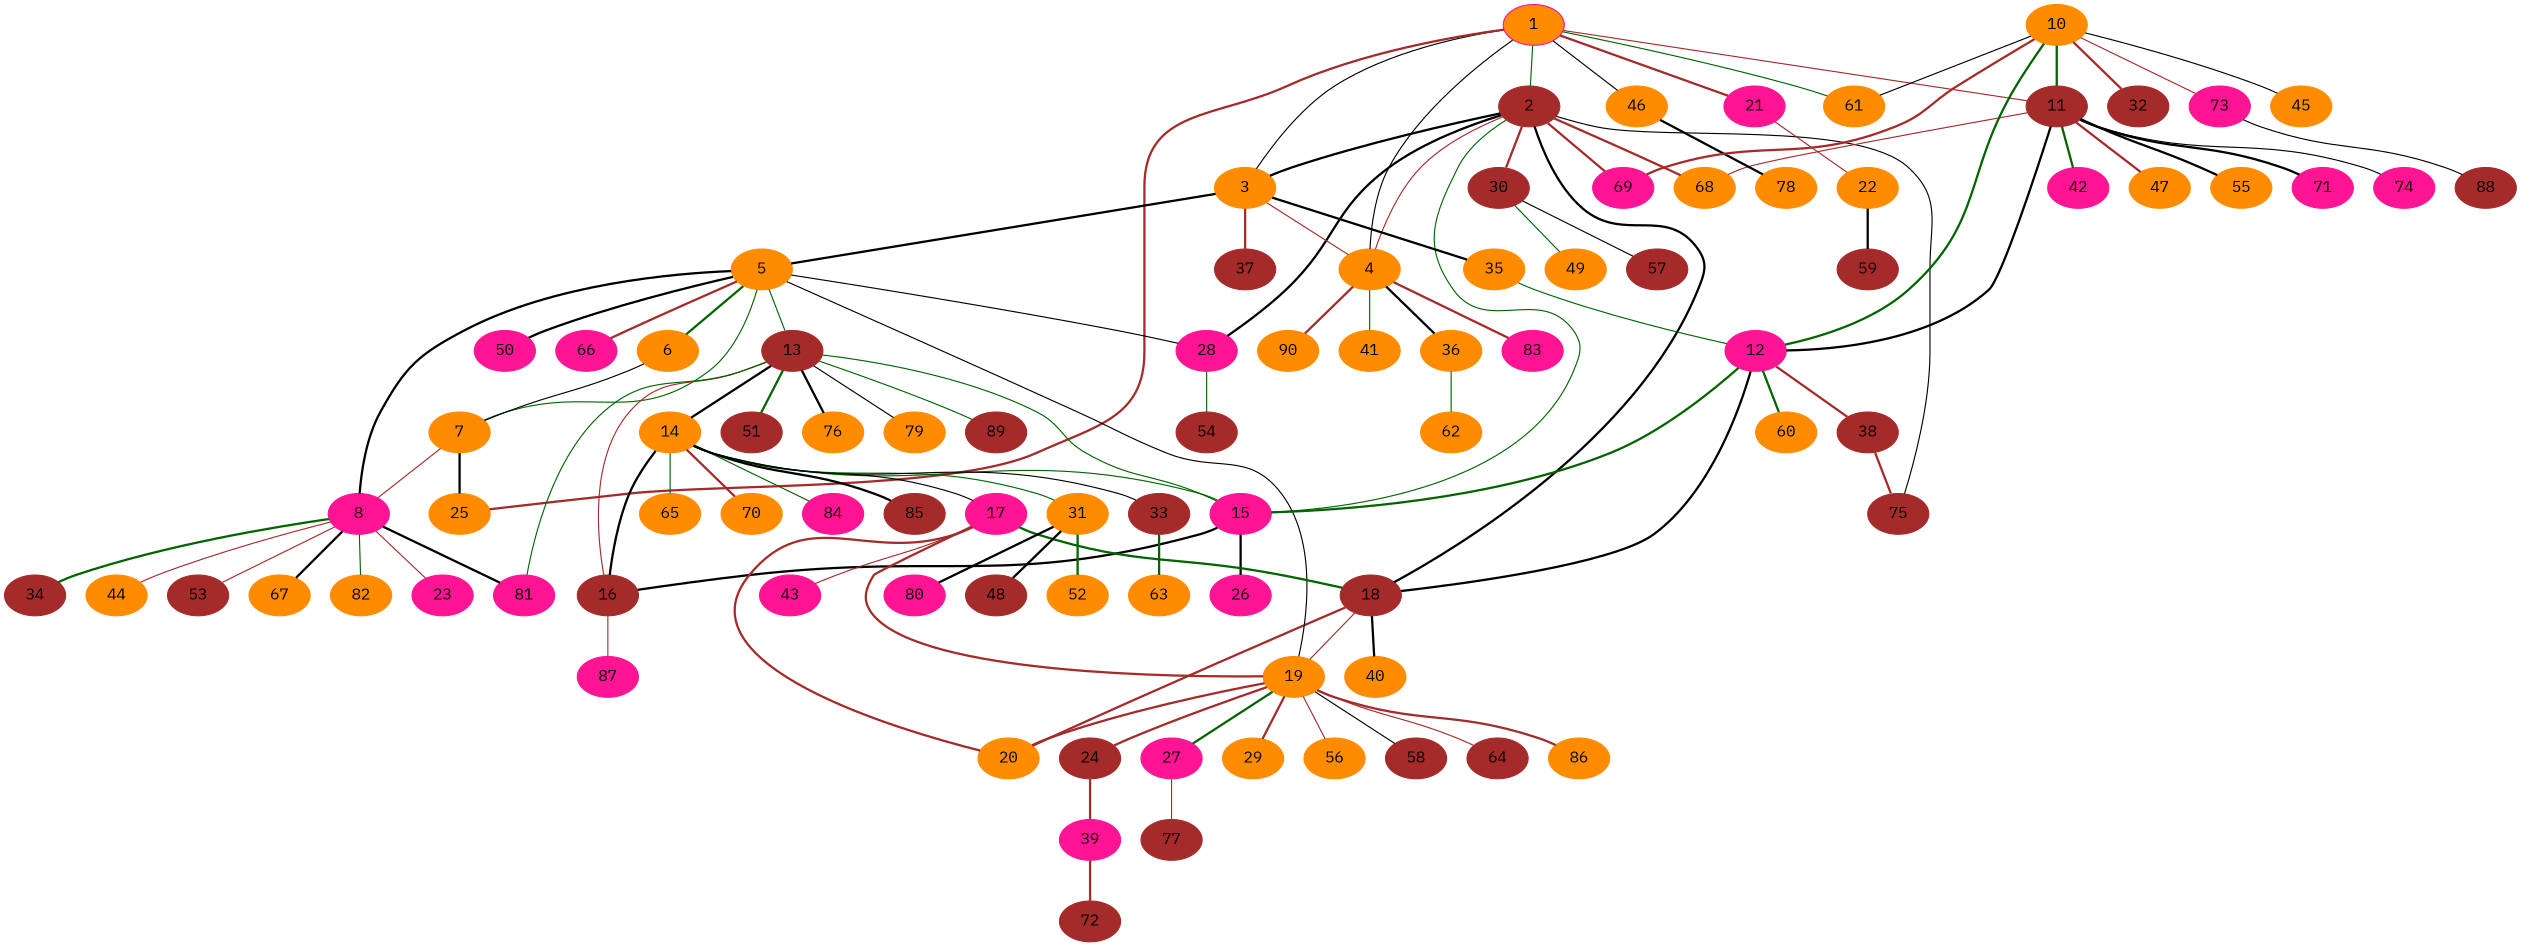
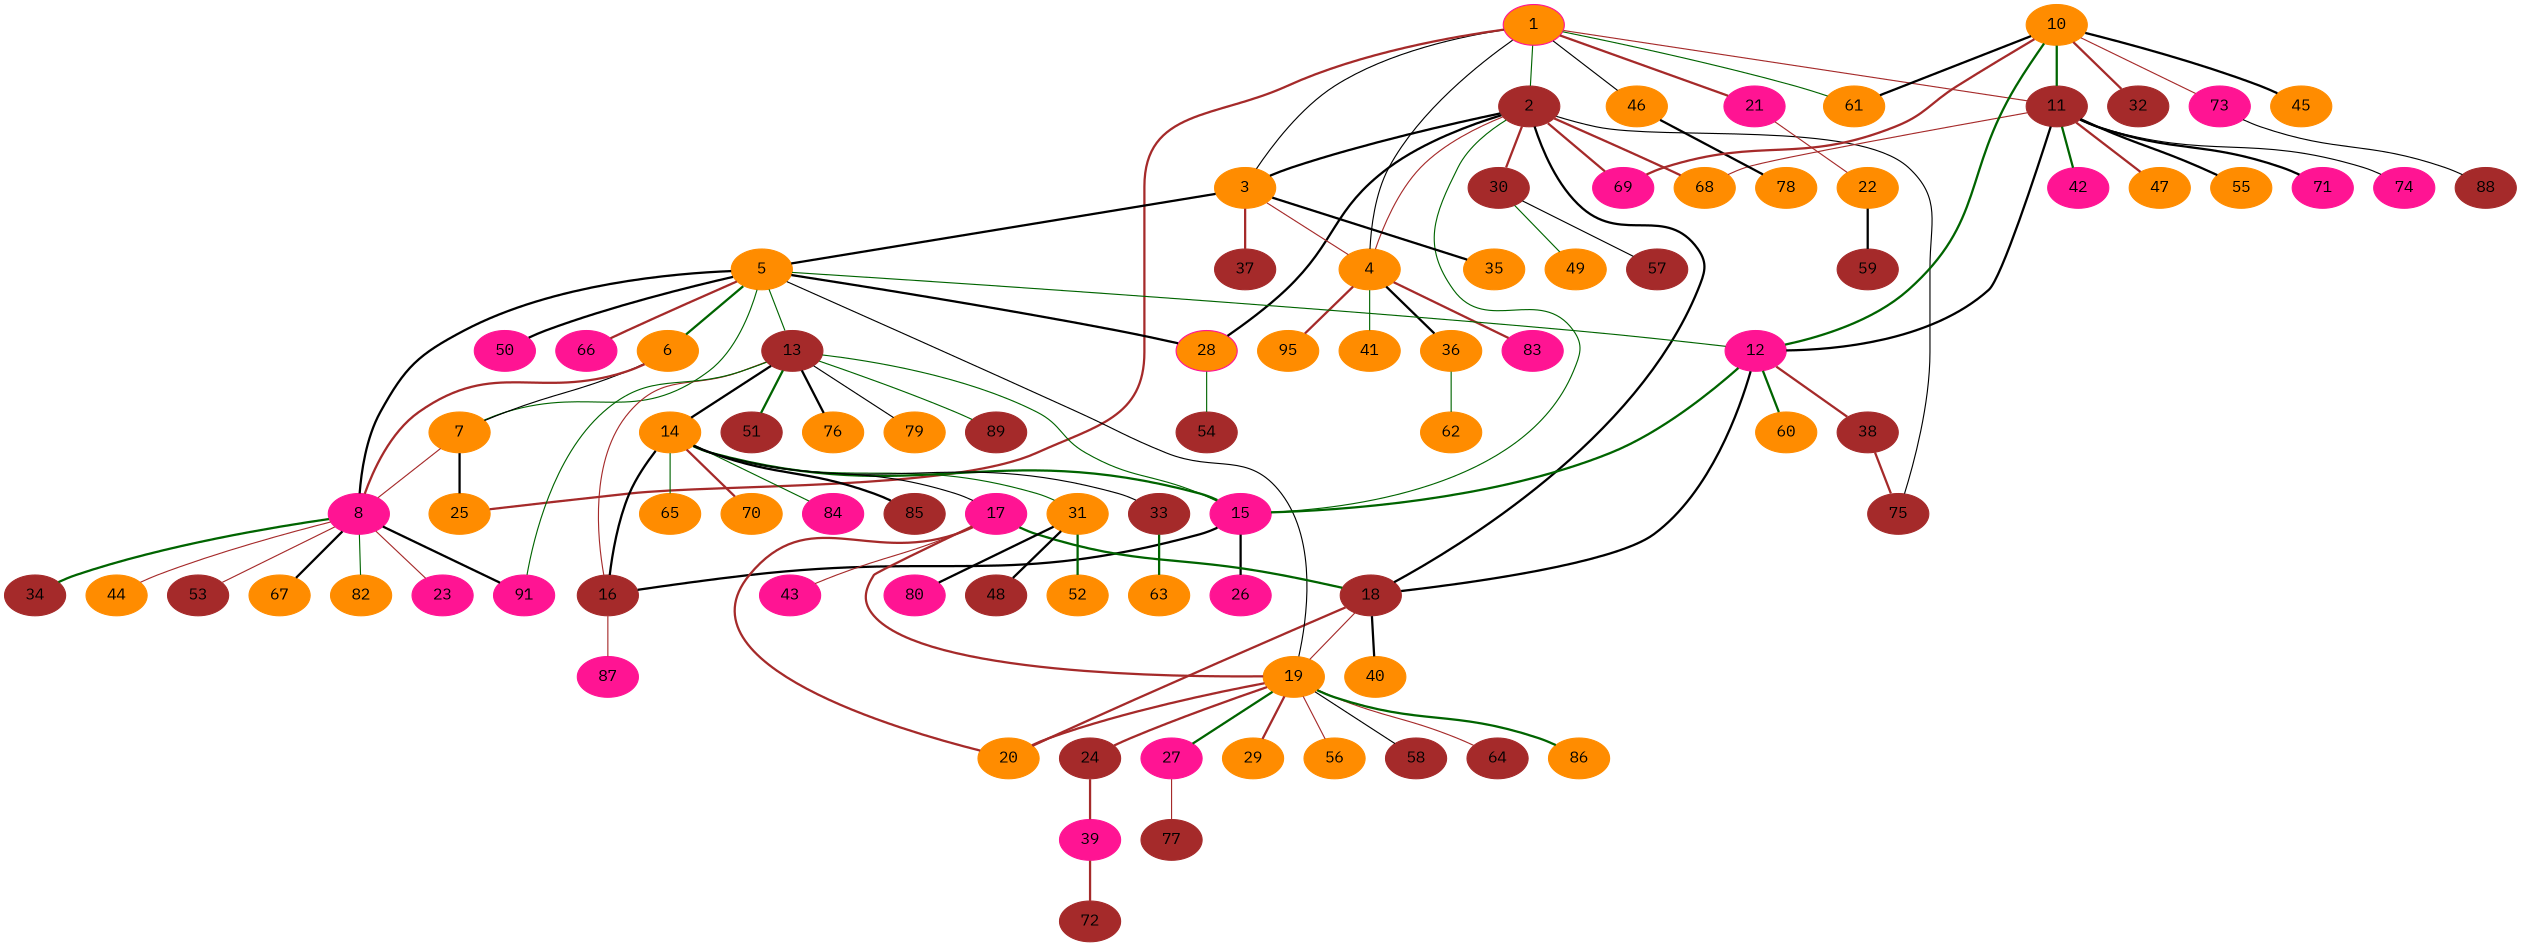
(2182, 60) -> (2182, 60)
(1955, 66) -> (1955, 66)
(985, 307) -> (985, 307)
(1621, 317) -> (1236, 303)
(1207, 351) -> (1207, 351)
(1288, 351) -> (1288, 351)
none -> (480, 385)
(1048, 471) -> (1048, 471)
(524, 595) -> (524, 595)
(1436, 718) -> (1436, 718)
